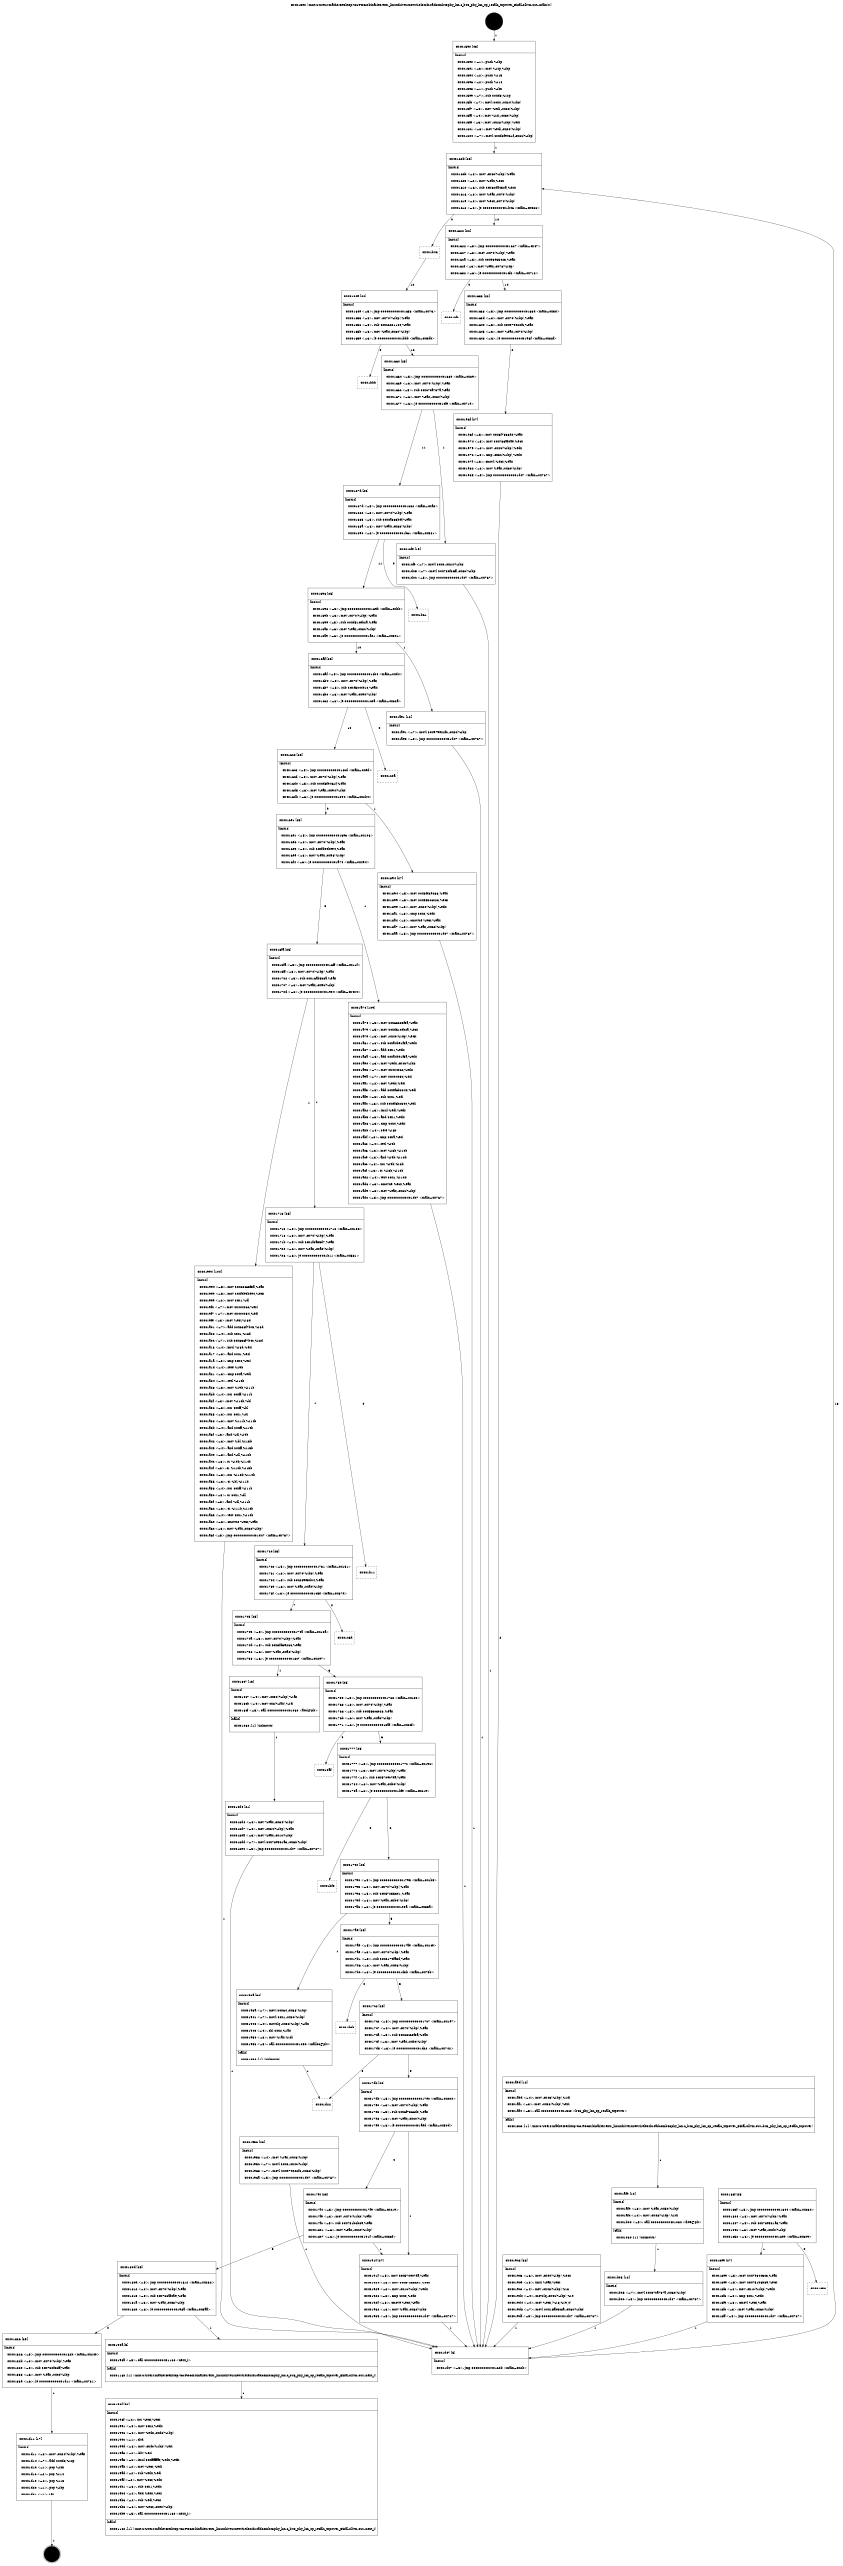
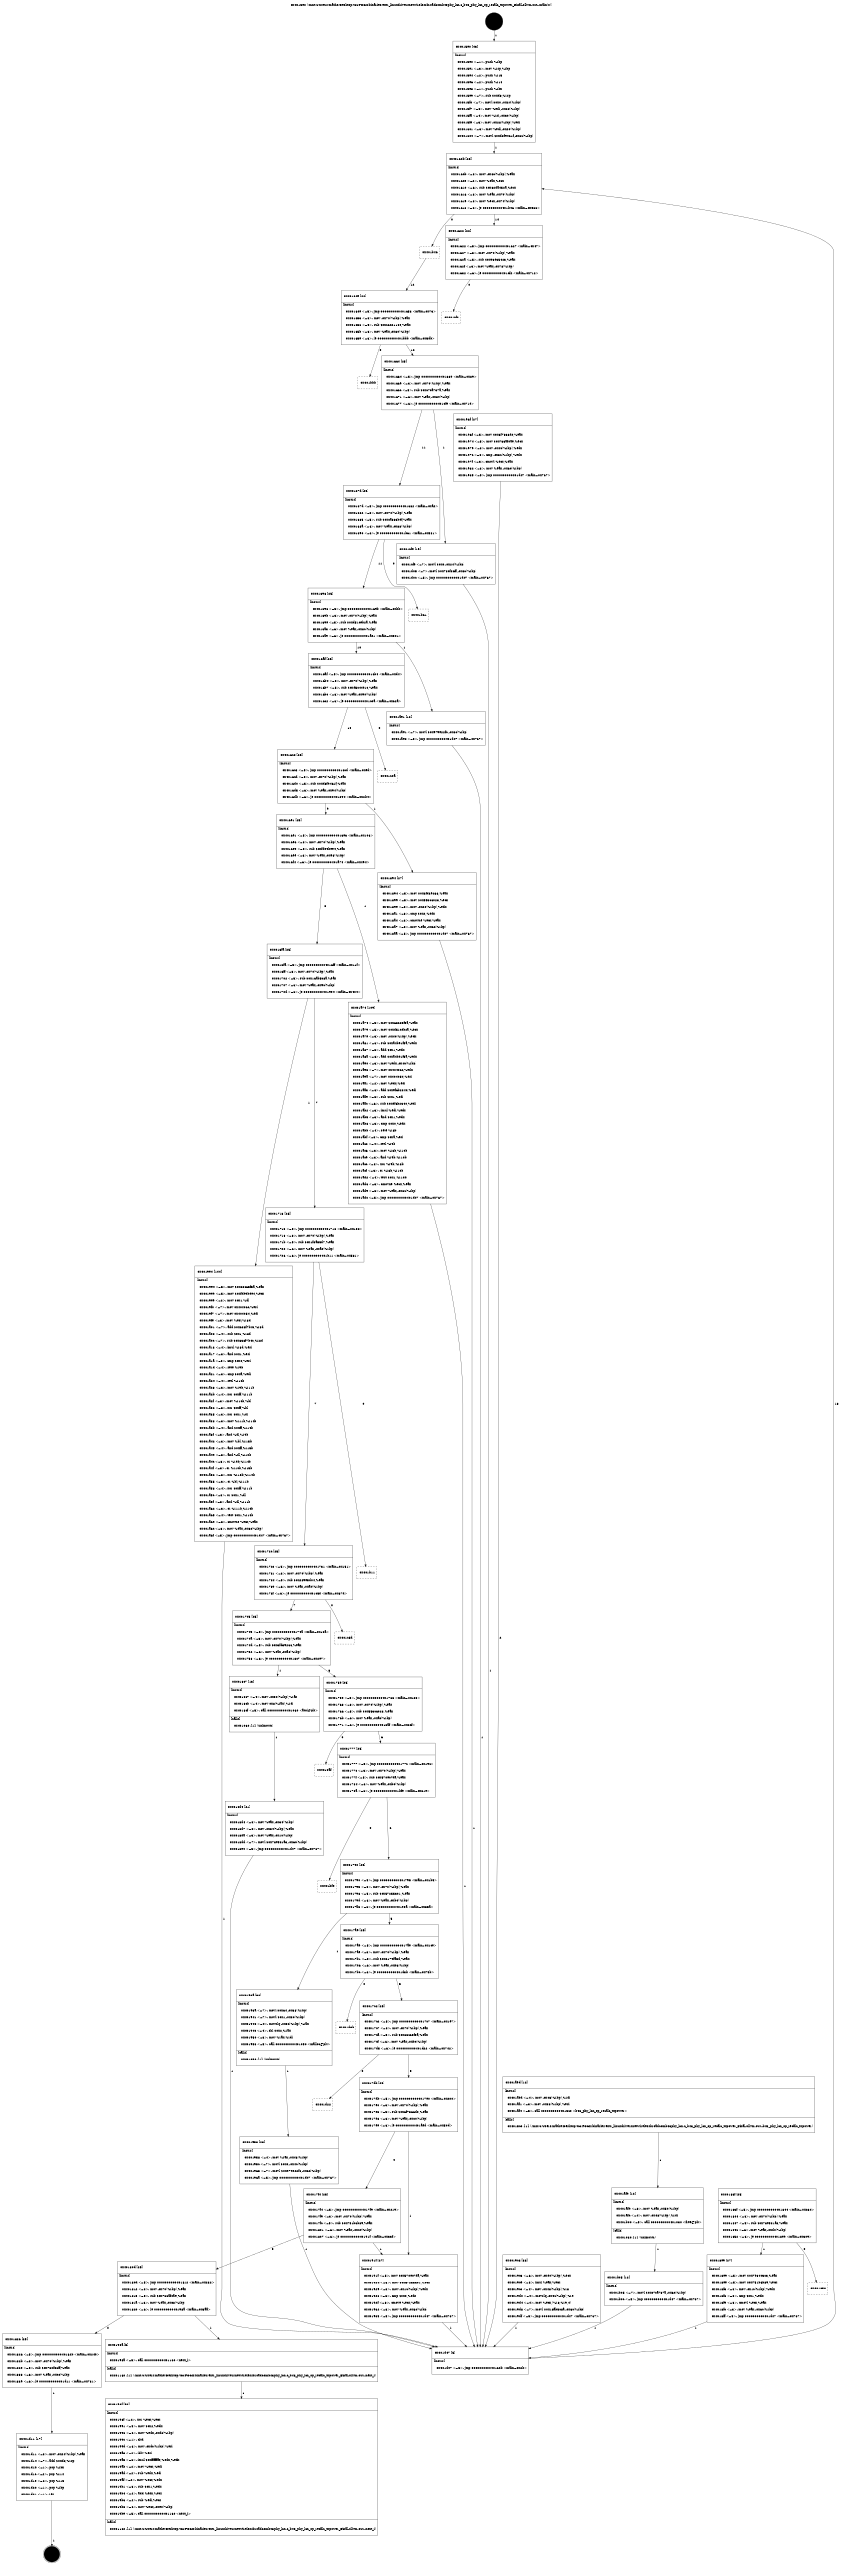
(513, 318) -> none
(311, 2081) -> (287, 2100)
